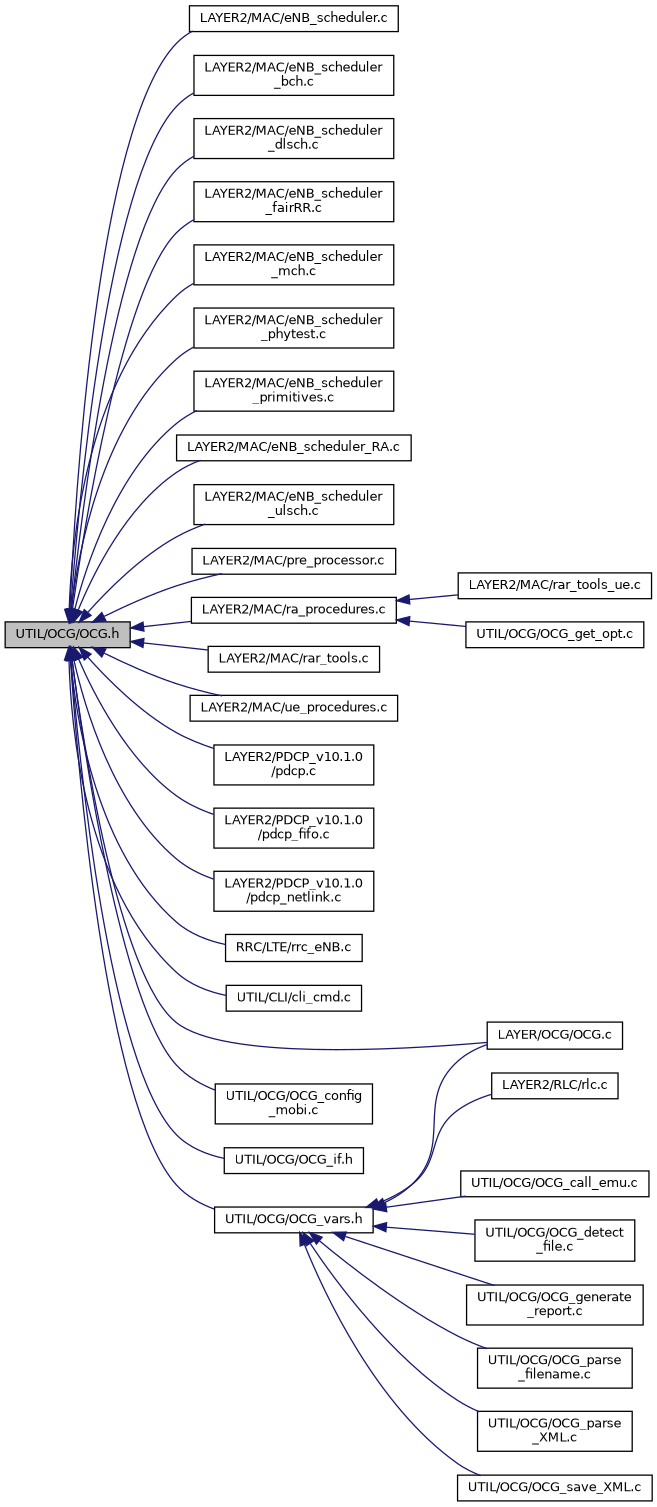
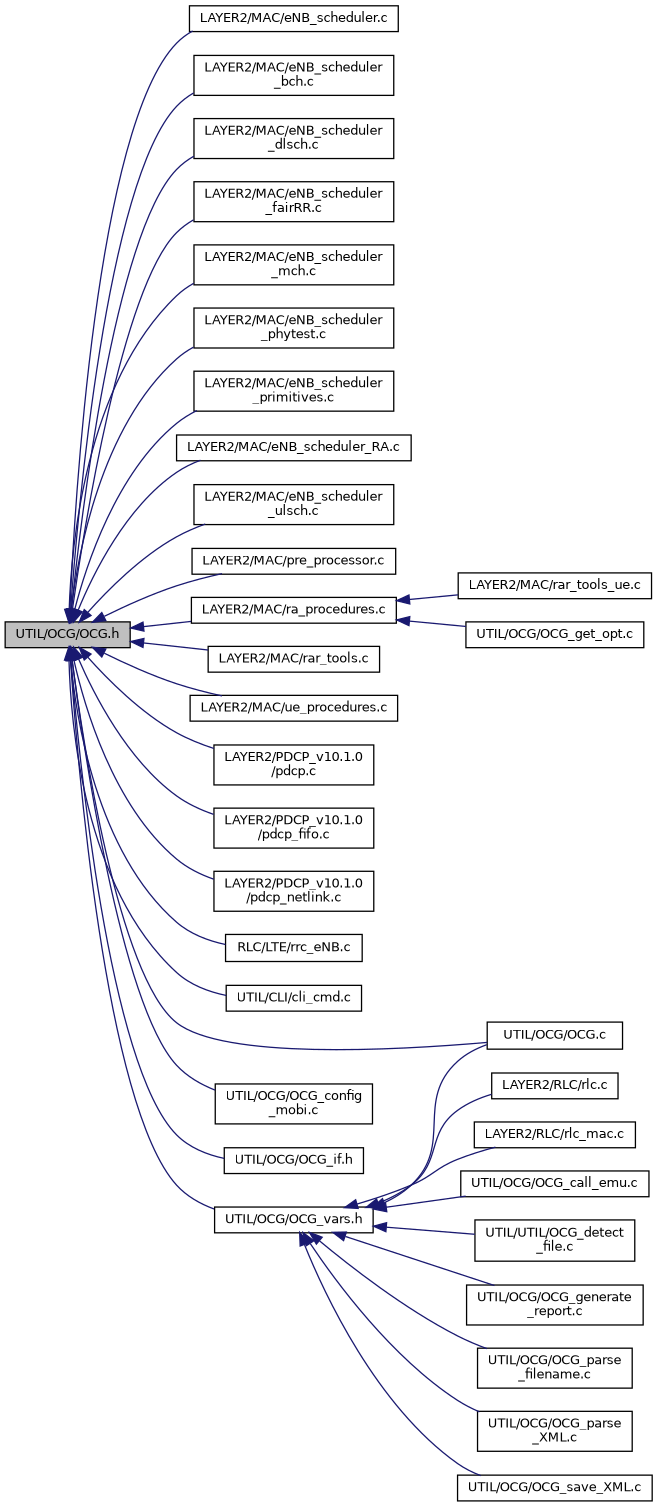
(294, 948) -> (294, 948)
(555, 1036) -> (555, 1036)
none -> (555, 1135)
(555, 1241) -> (555, 1241)
